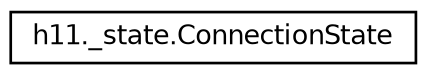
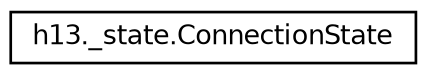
(213, 38) -> (213, 38)
